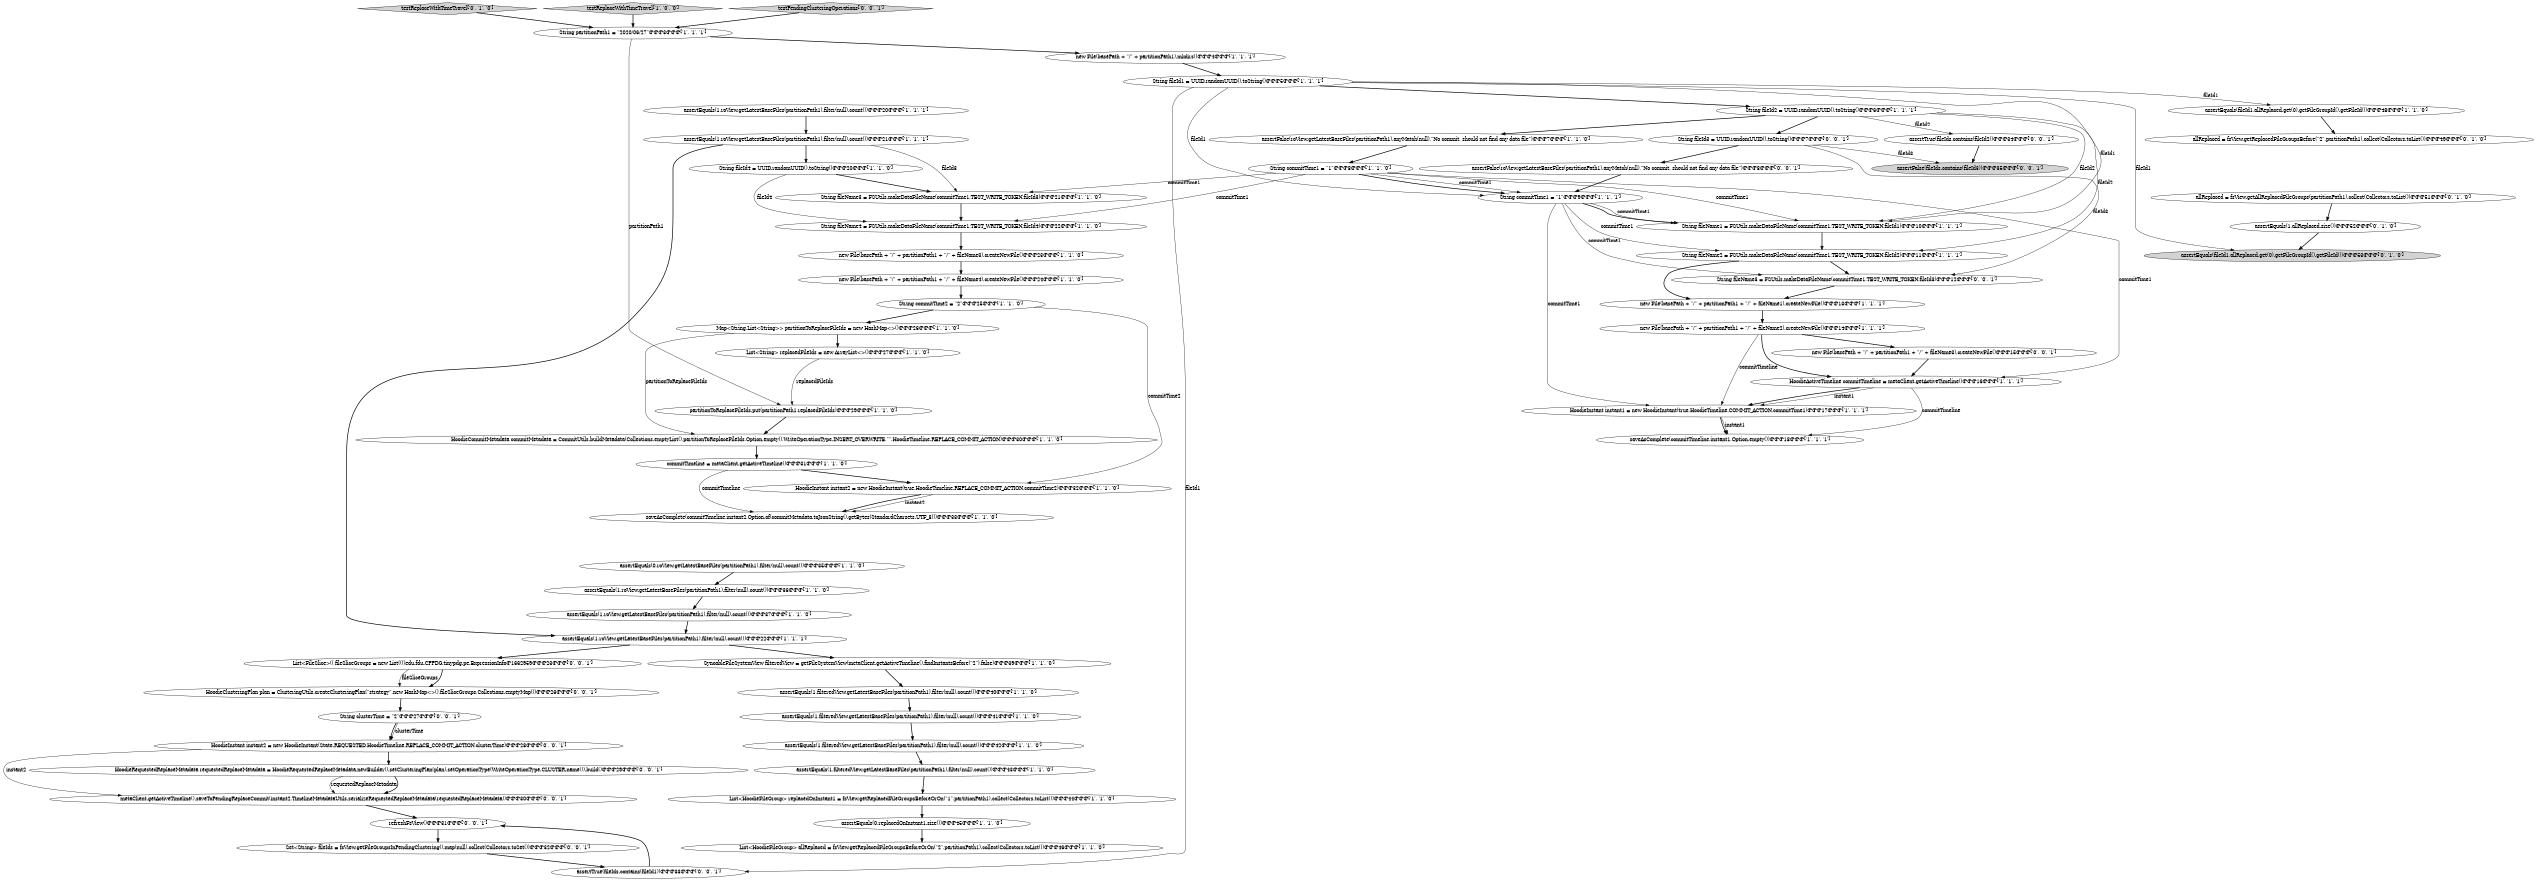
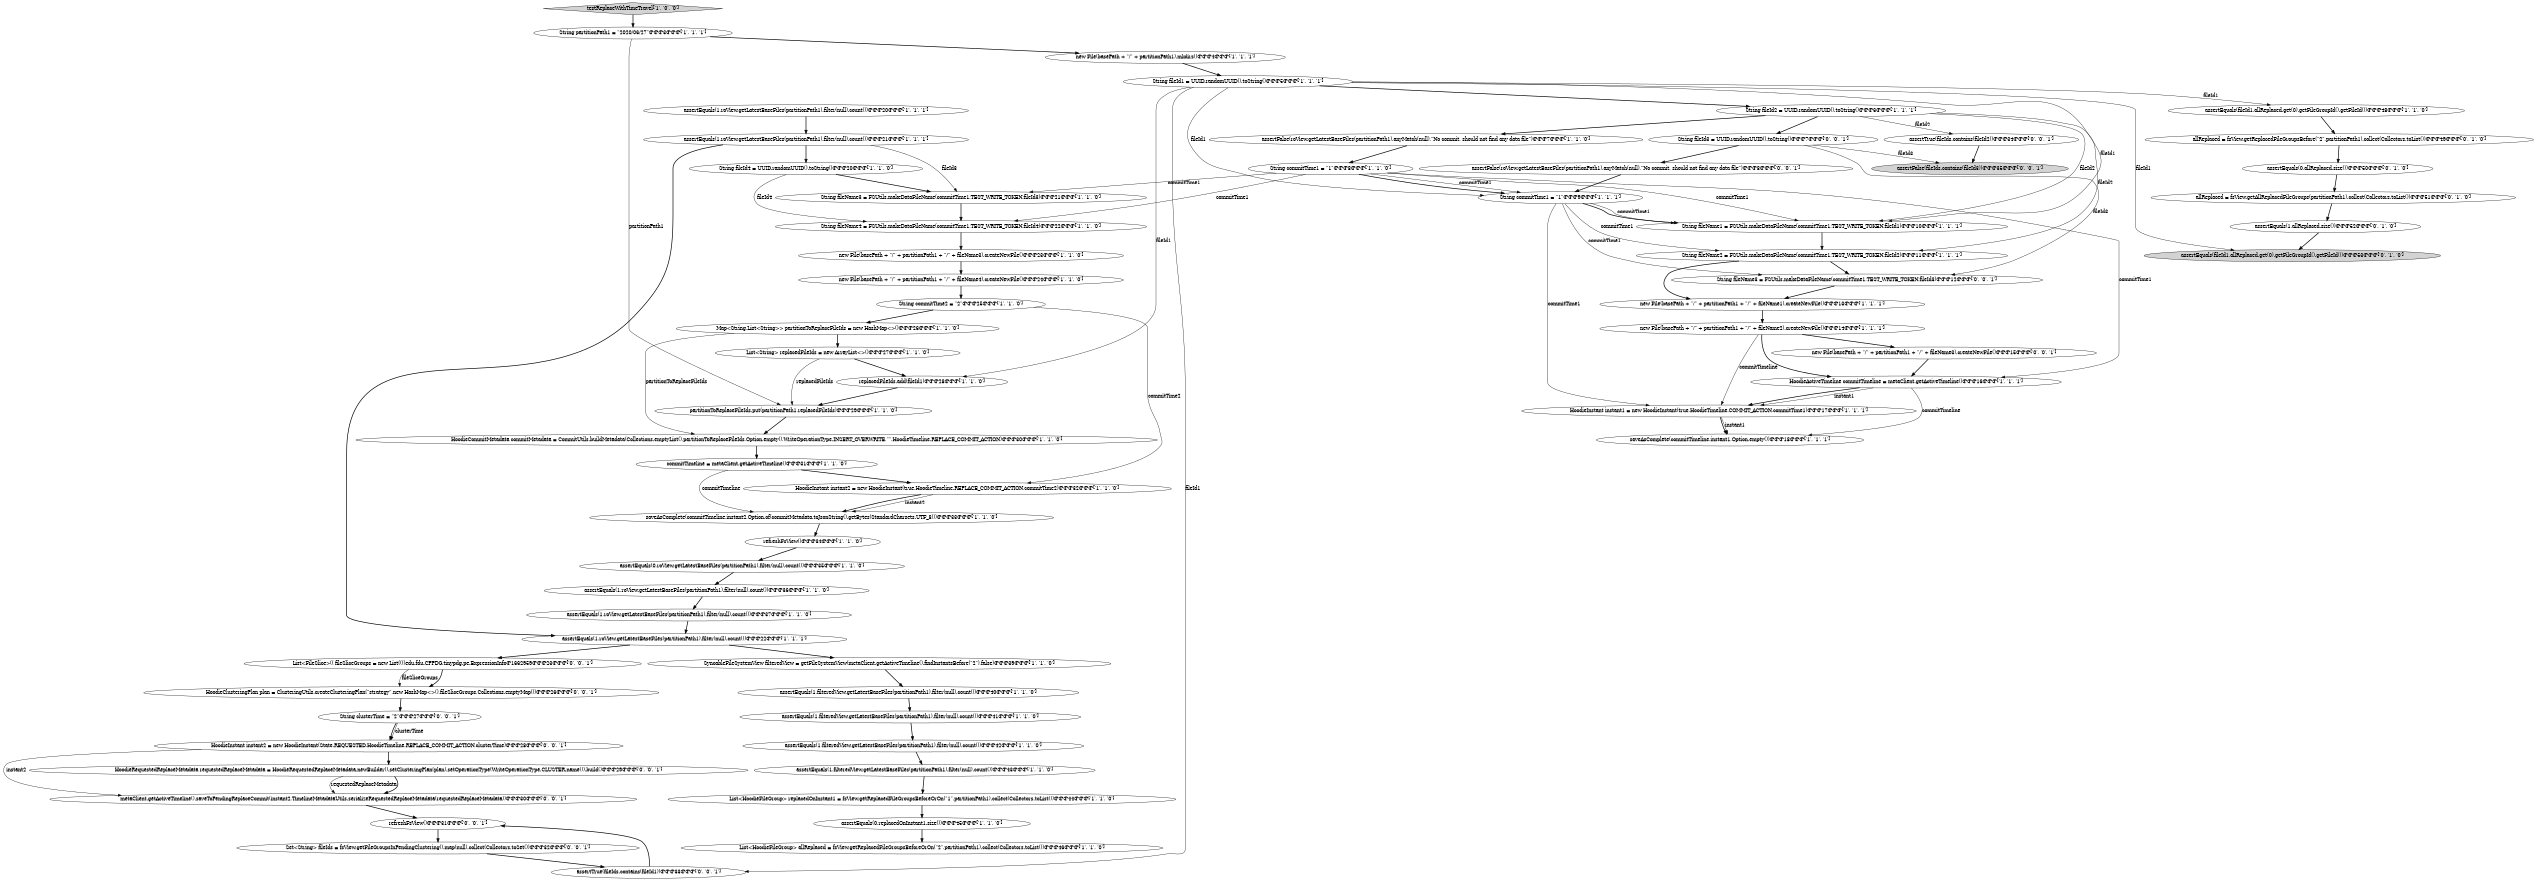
(447, 9) -> none
(831, 9) -> none
none -> (2338, 169)
none -> (922, 382)
none -> (813, 542)
